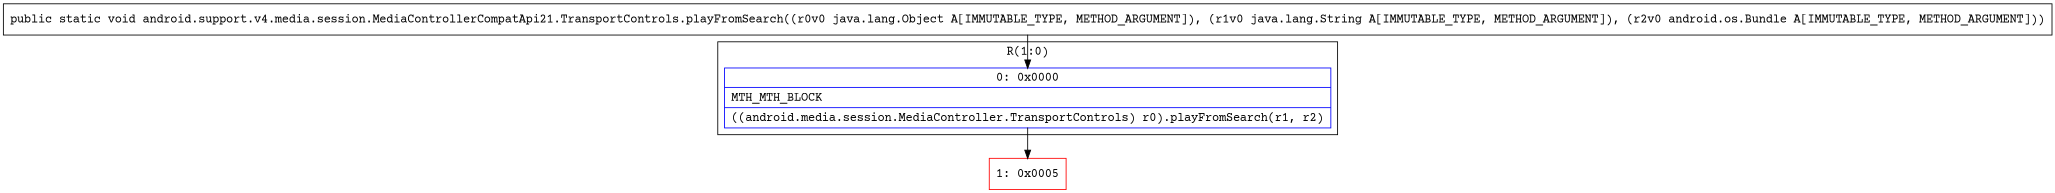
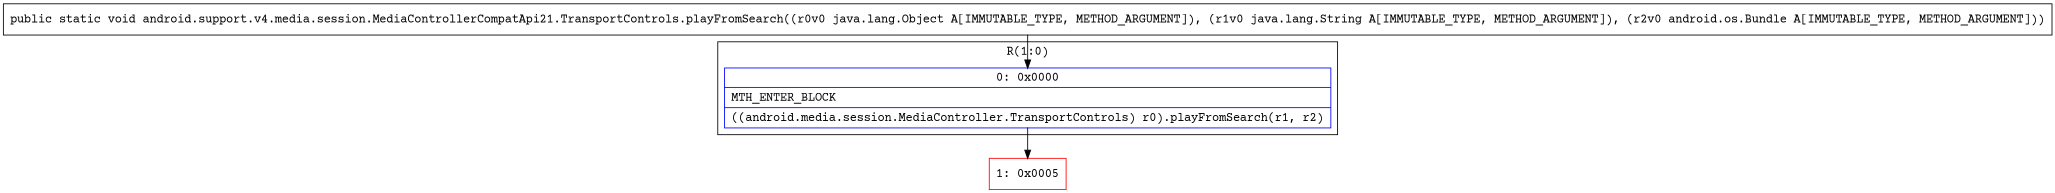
(777, 97) -> (784, 97)
